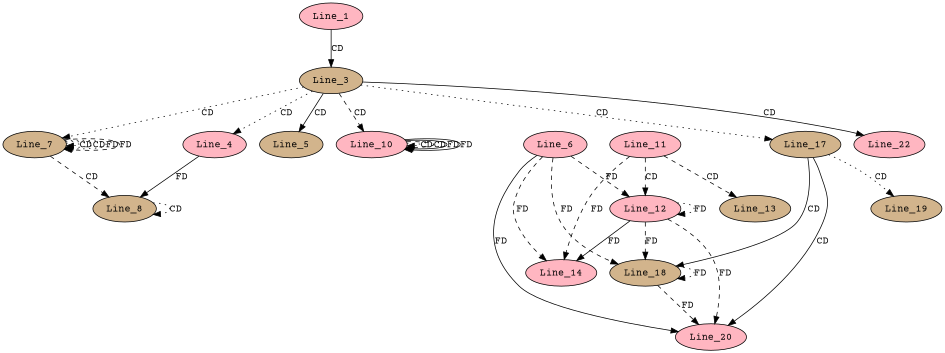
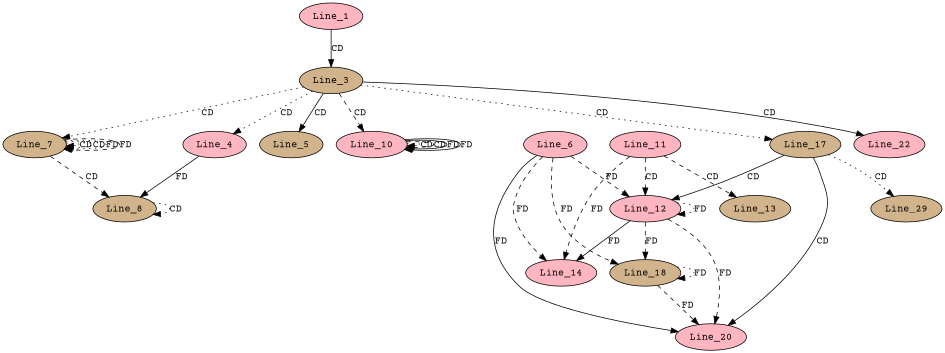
(906, 209) -> (906, 209)
(774, 237) -> (732, 178)
